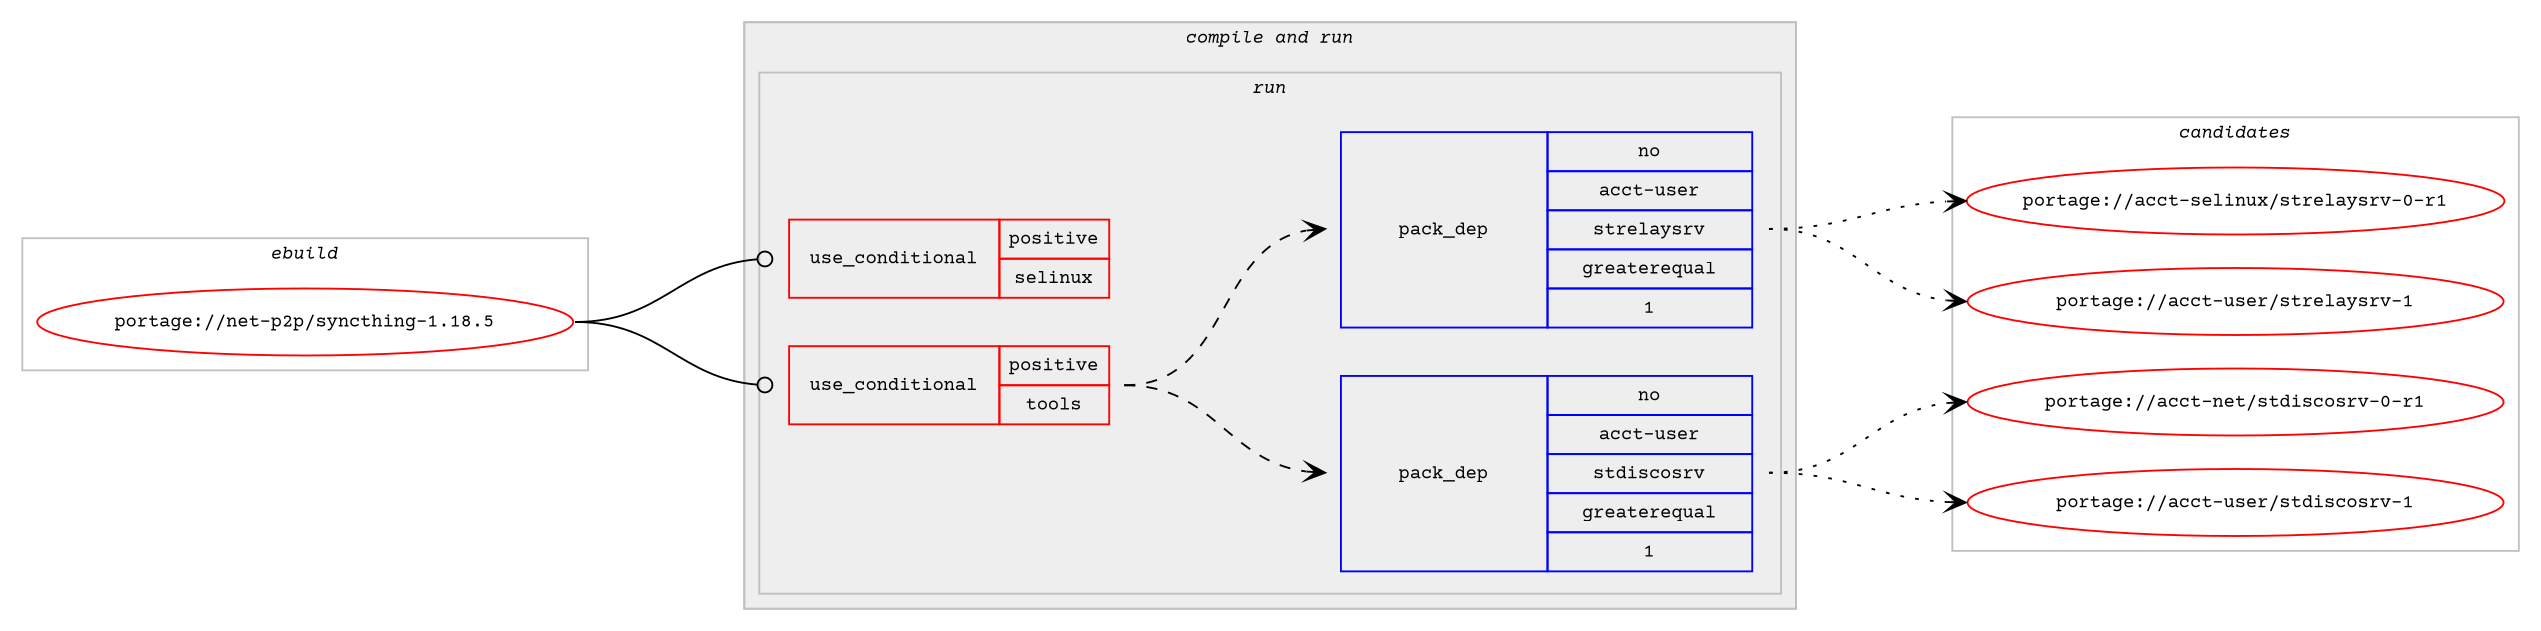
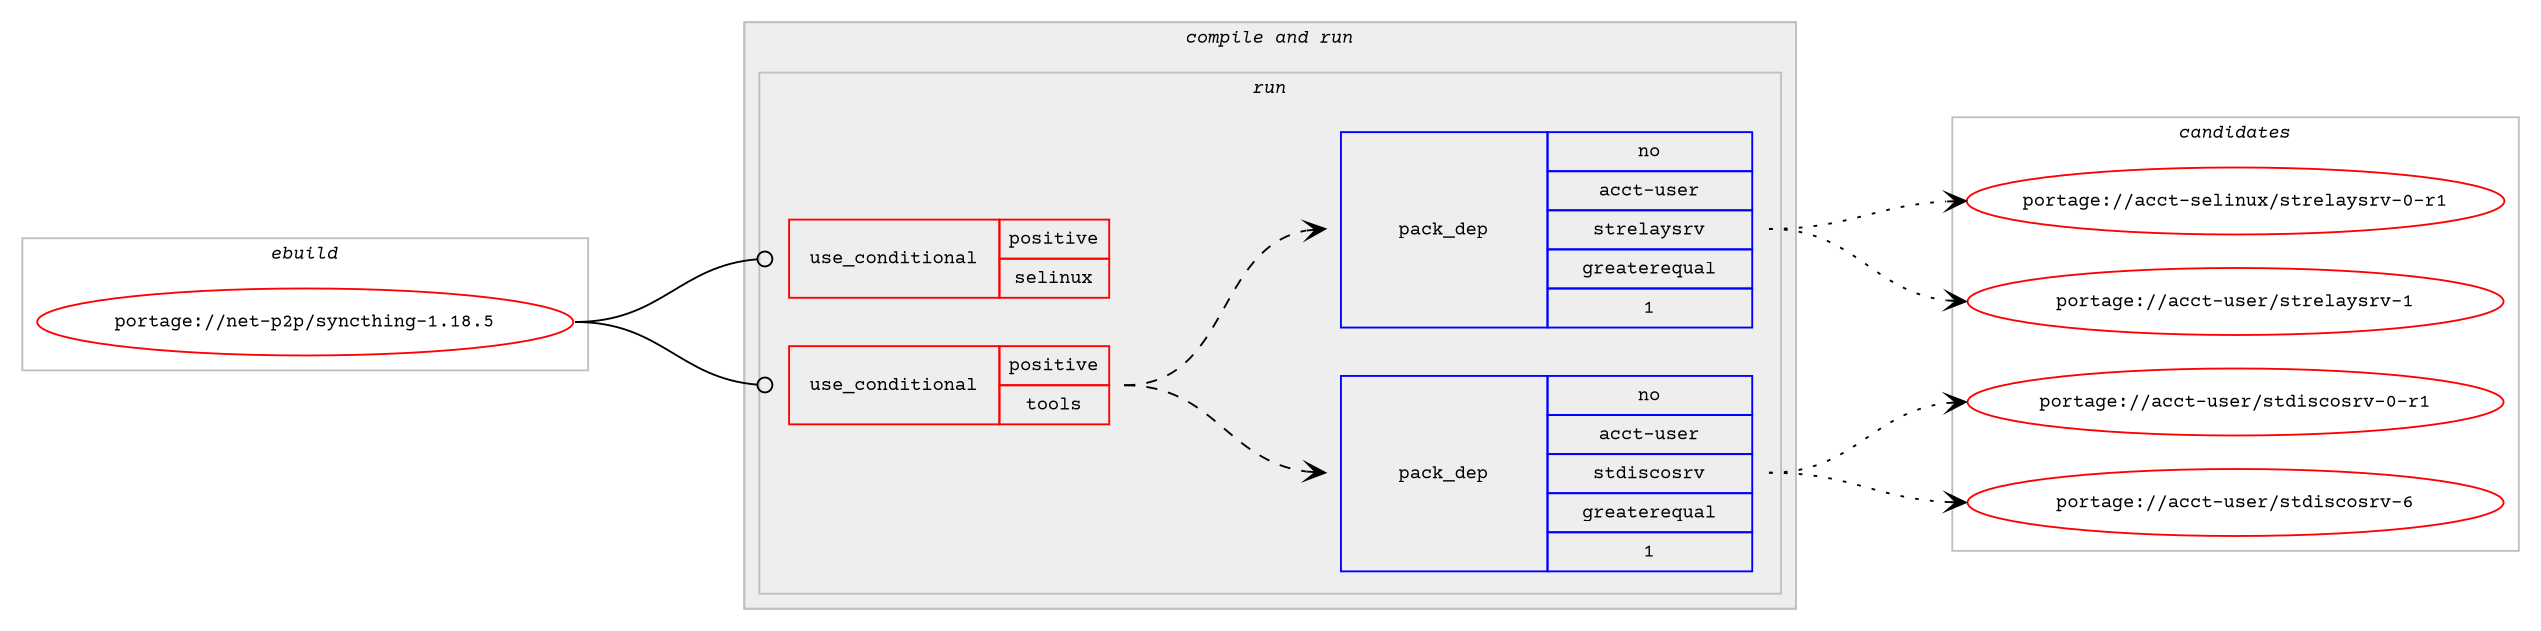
(2236, 402) -> (2236, 402)
(2236, 502) -> (2236, 502)
